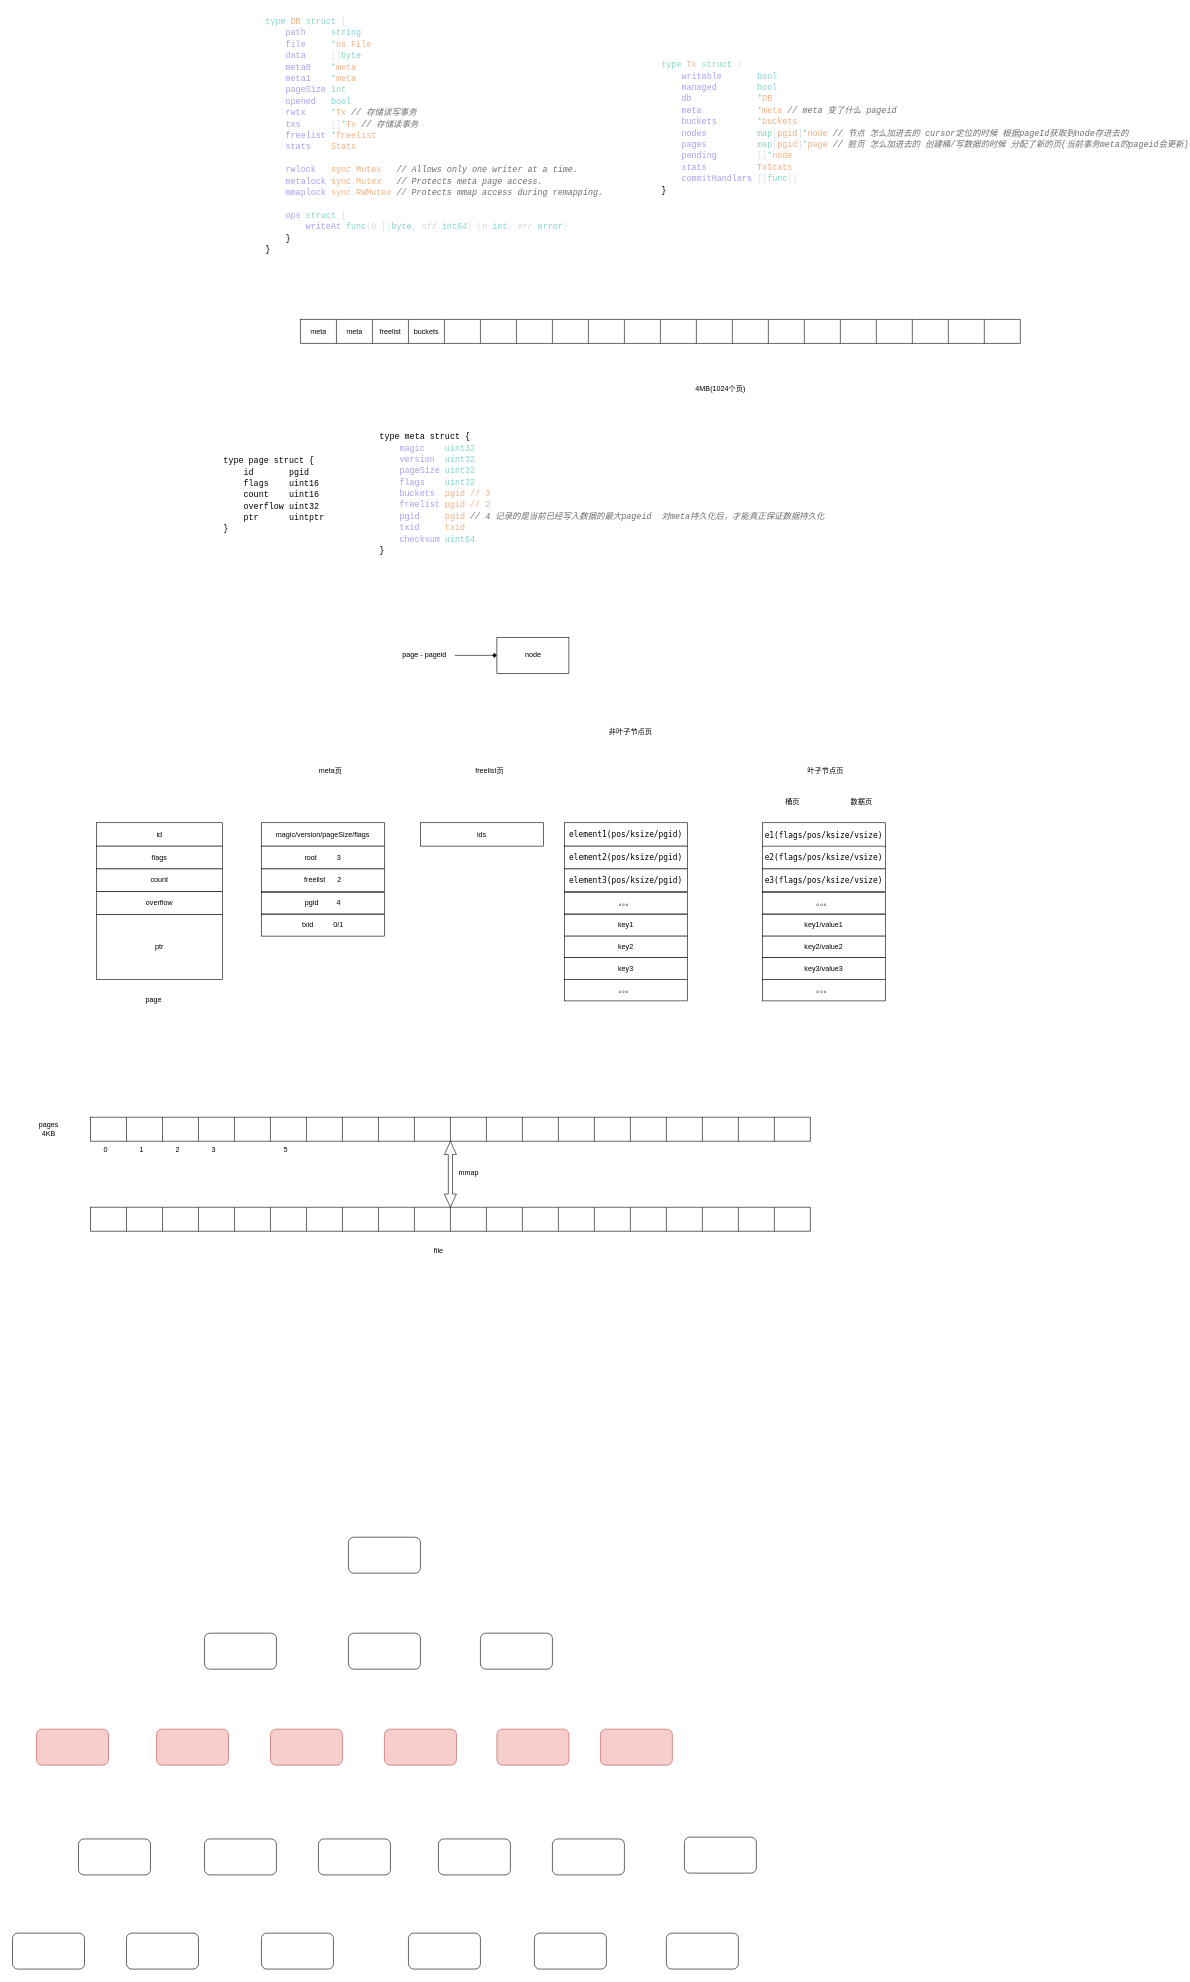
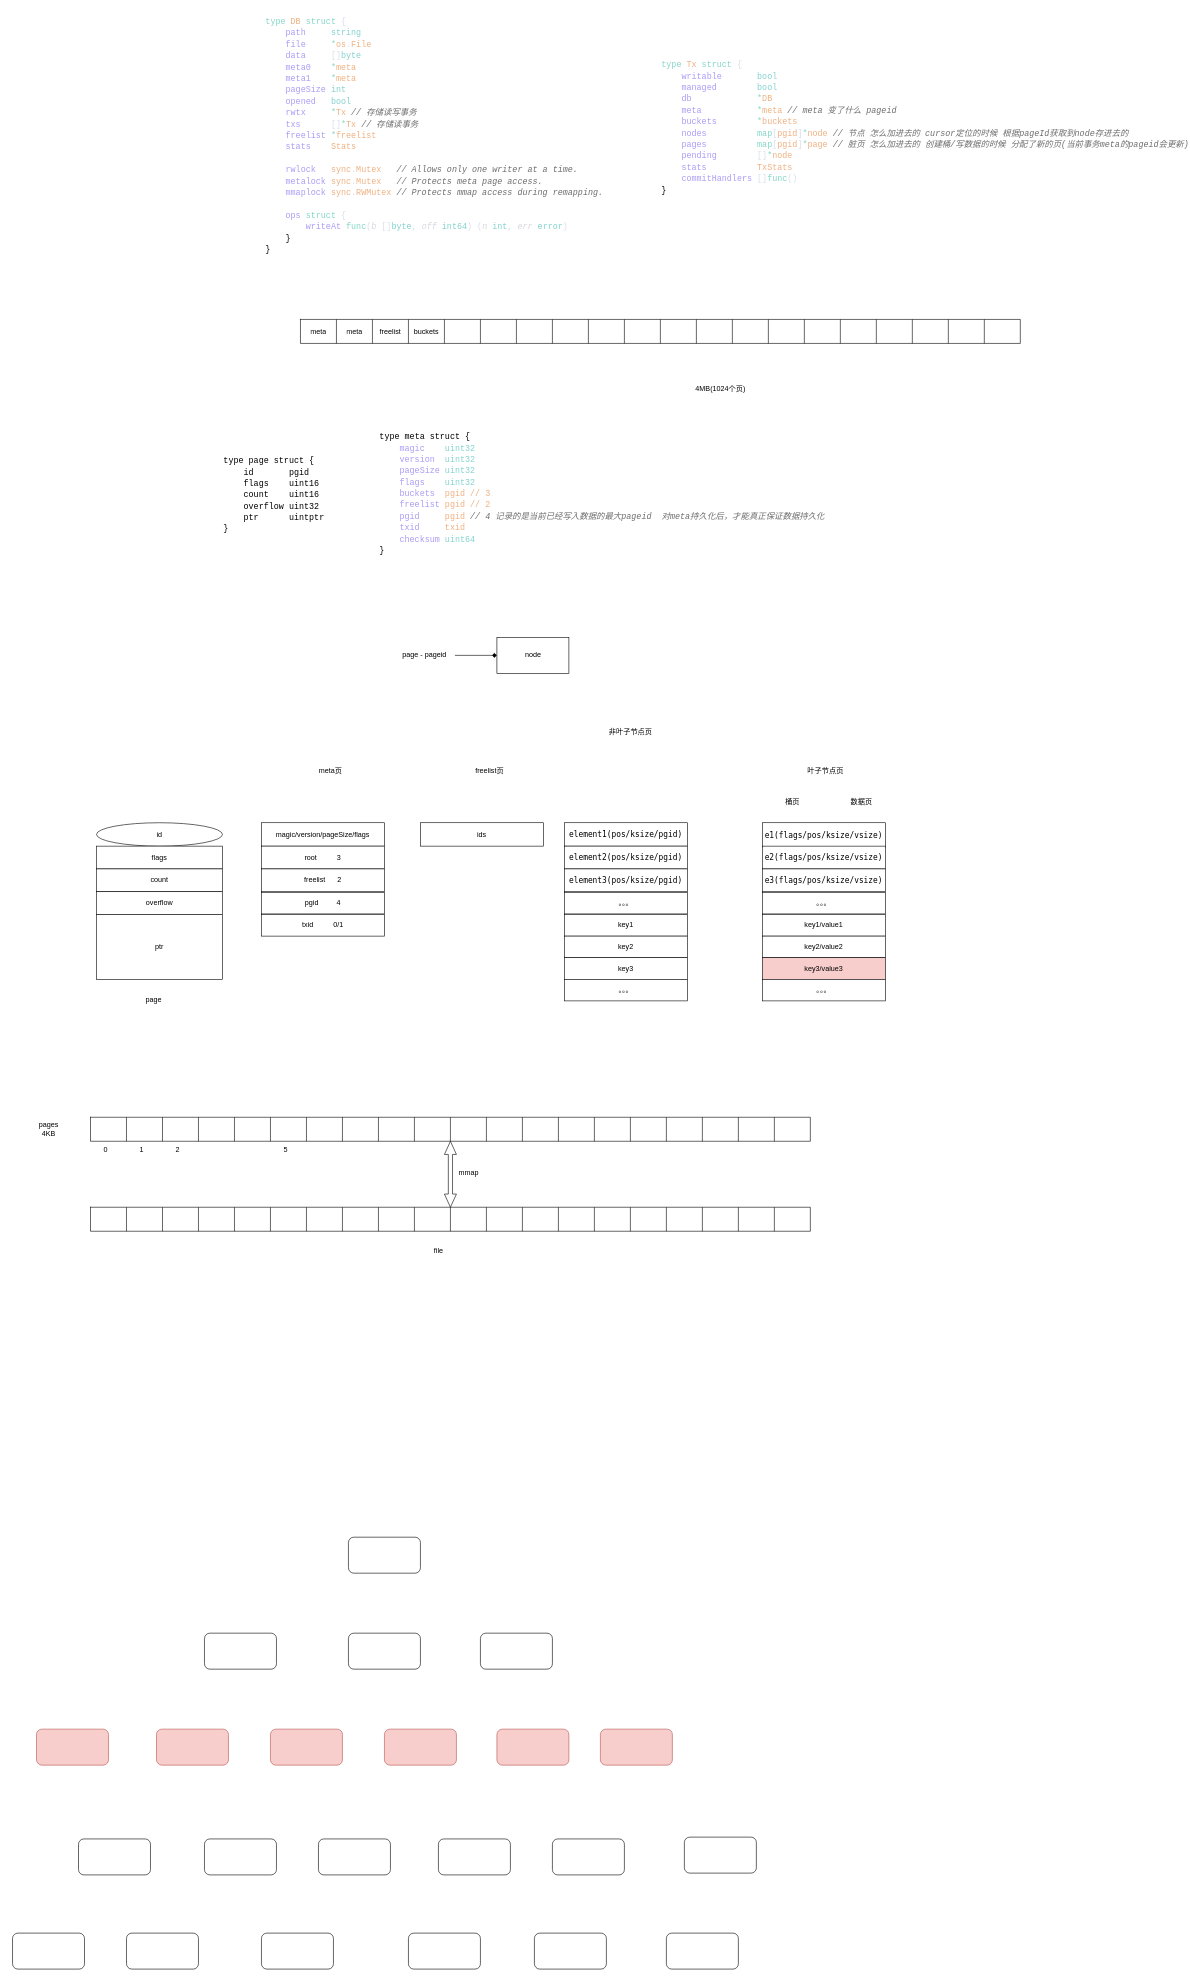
(159, 835) -> (159, 835)
(824, 969) -> (824, 969)
(213, 1151) -> none
